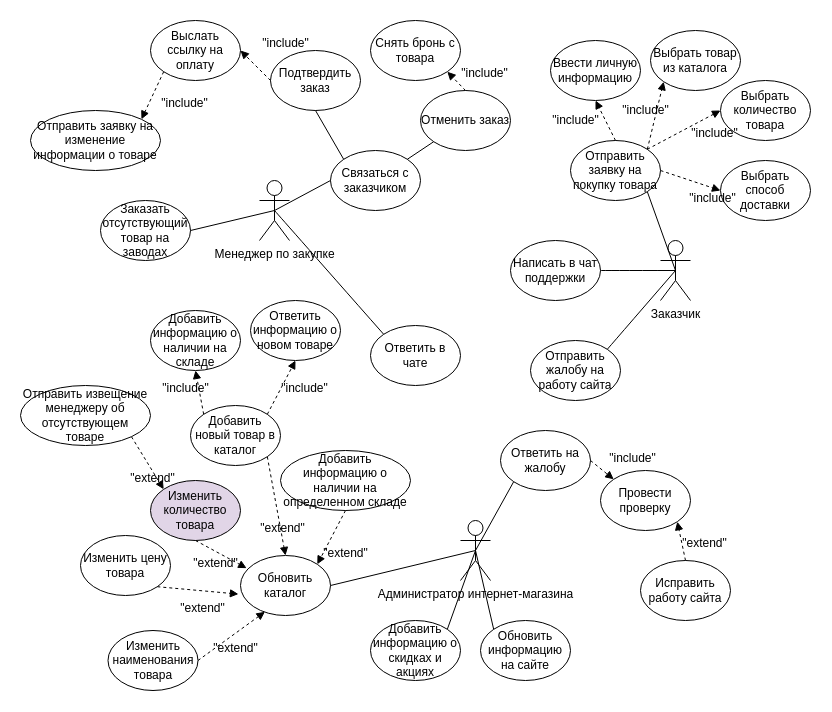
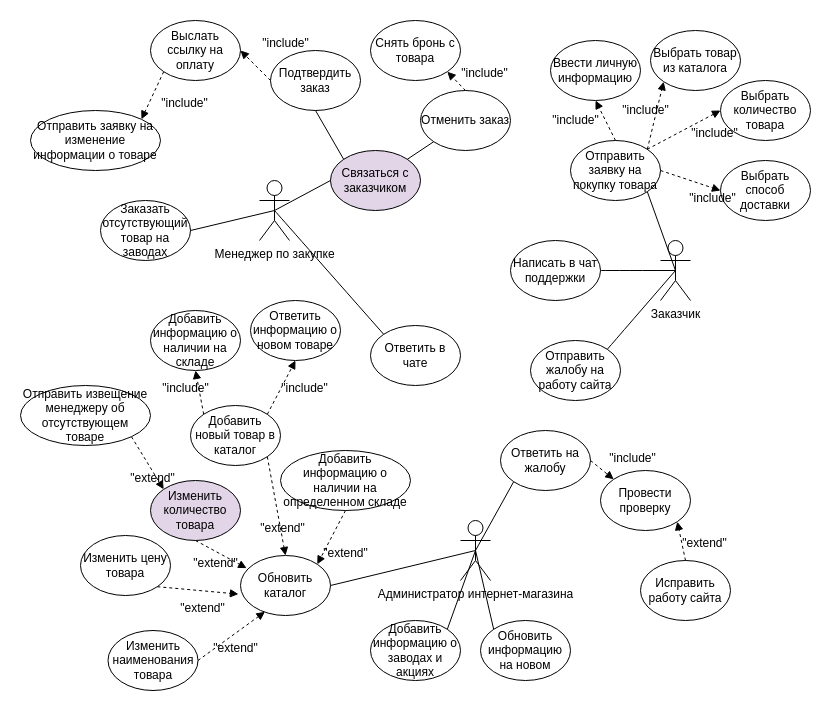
(376, 181) -> (376, 181)
(416, 651) -> (416, 651)
(526, 651) -> (526, 651)
